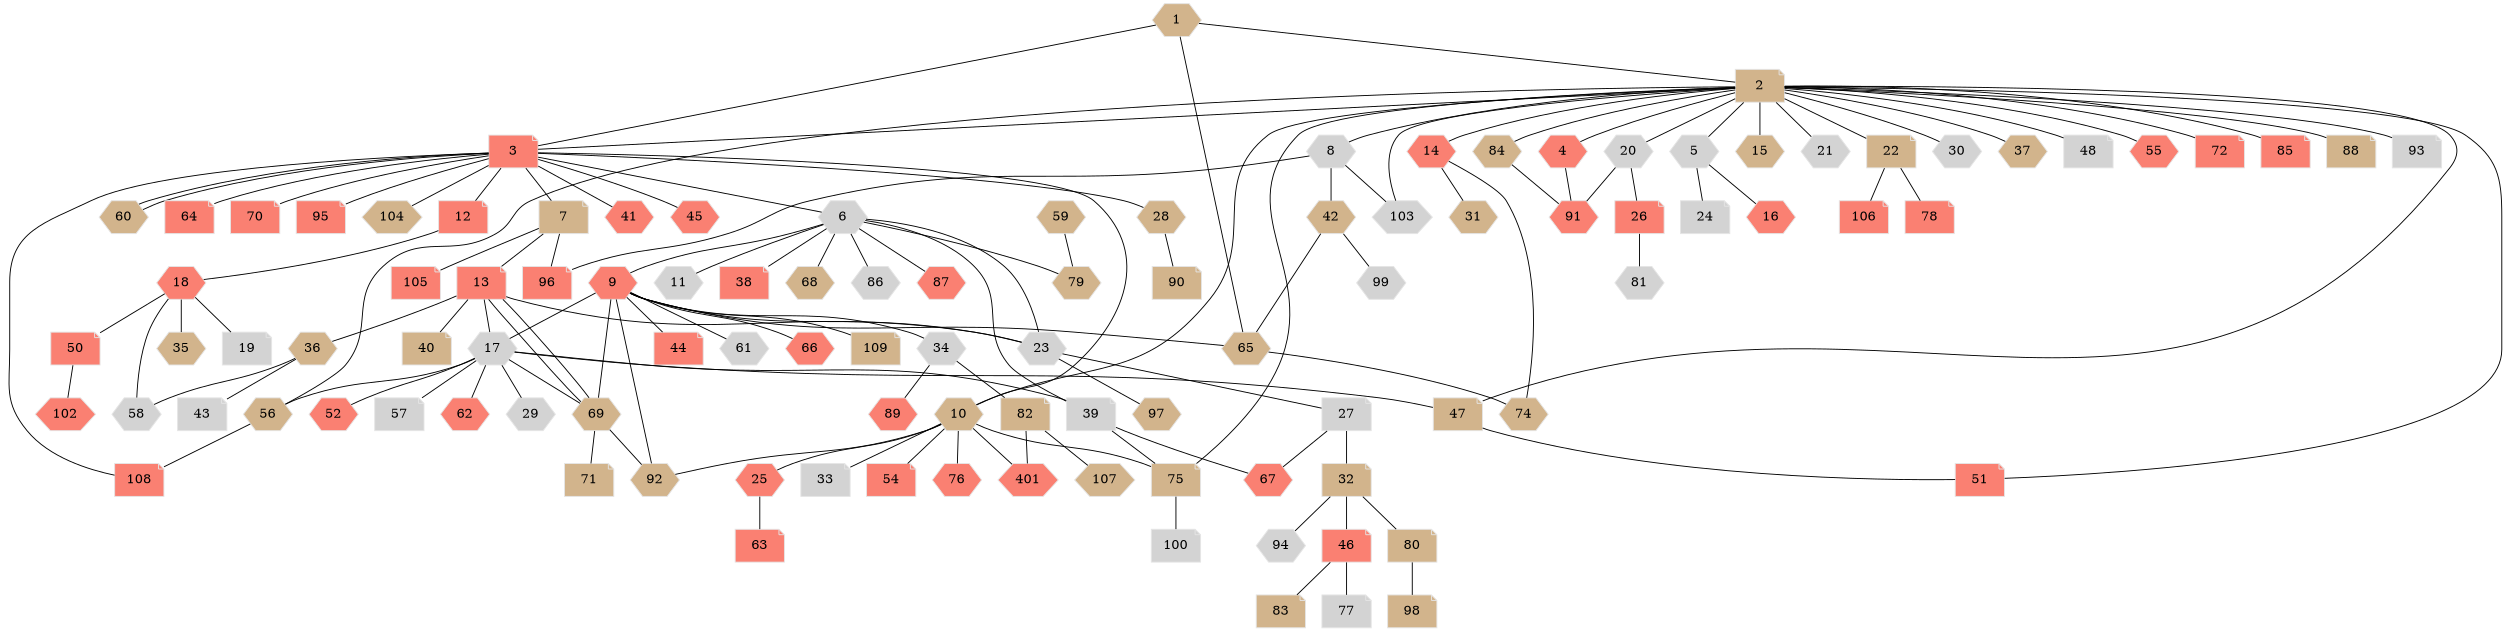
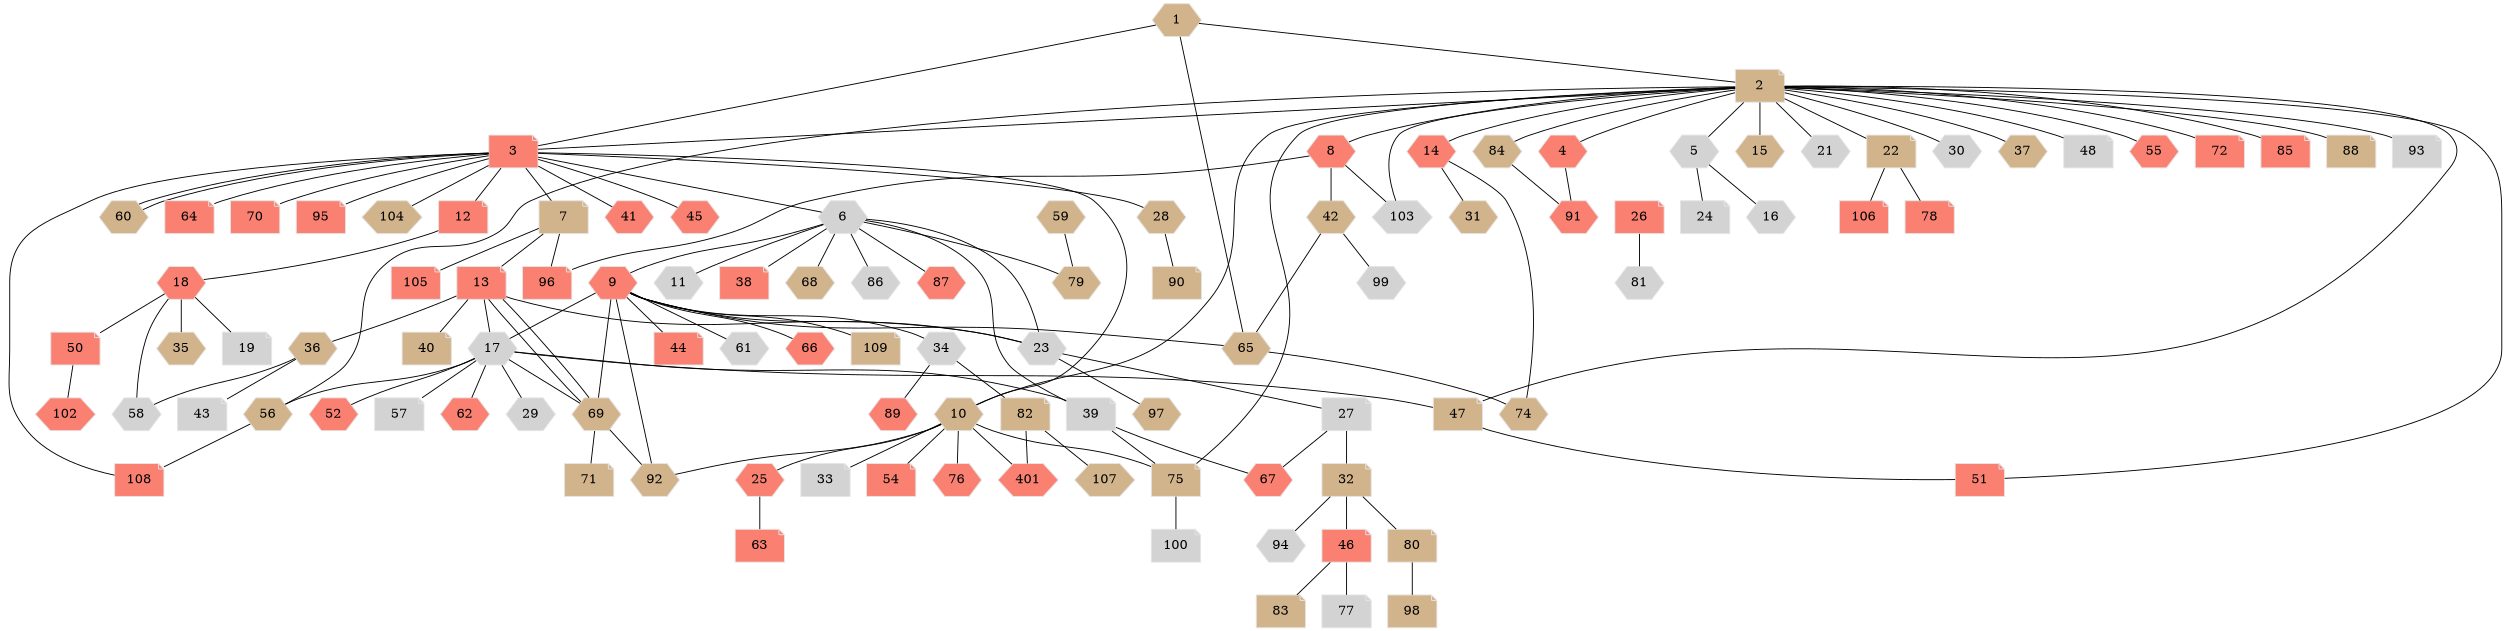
(1331, 151) -> (1331, 151)
(1629, 151) -> none
(1771, 217) -> (1771, 217)
